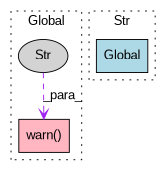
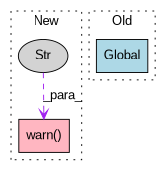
(46, 22) -> (46, 22)
(122, 22) -> (122, 22)
